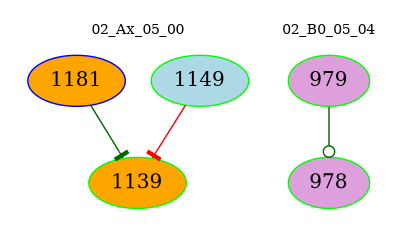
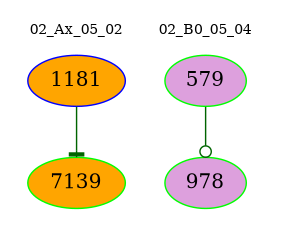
(138, 30) -> (77, 30)
(200, 81) -> none
(329, 81) -> (206, 81)
(138, 183) -> (77, 183)
